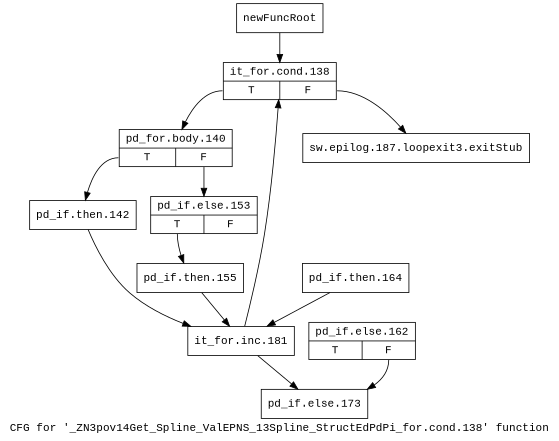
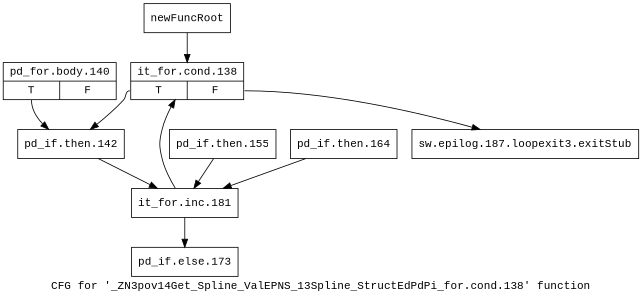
(200, 101) -> (115, 109)
(204, 215) -> none
(362, 341) -> none
